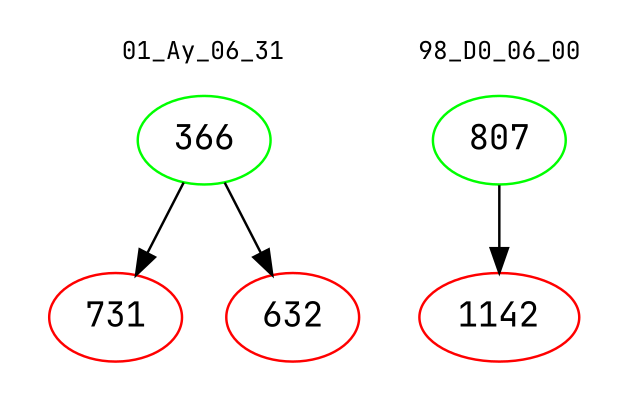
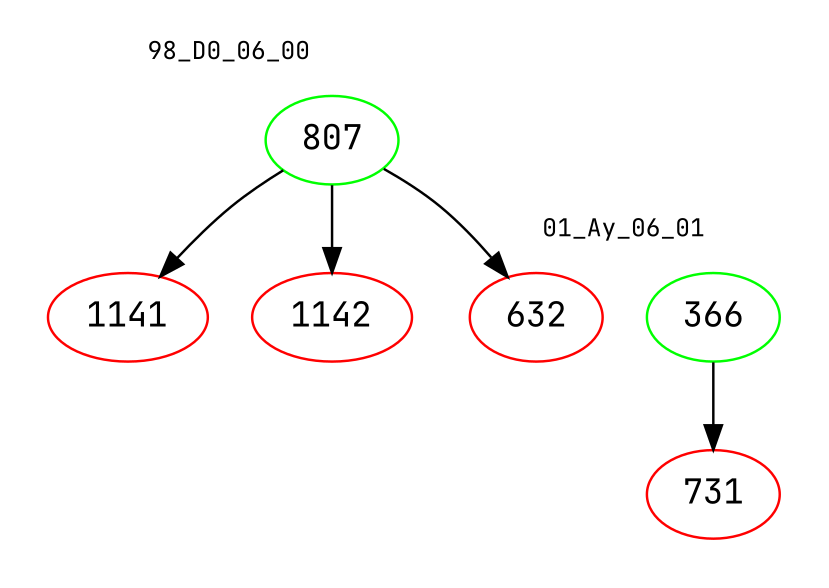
(204, 53) -> (625, 230)
(243, 218) -> (465, 229)
none -> (128, 317)
